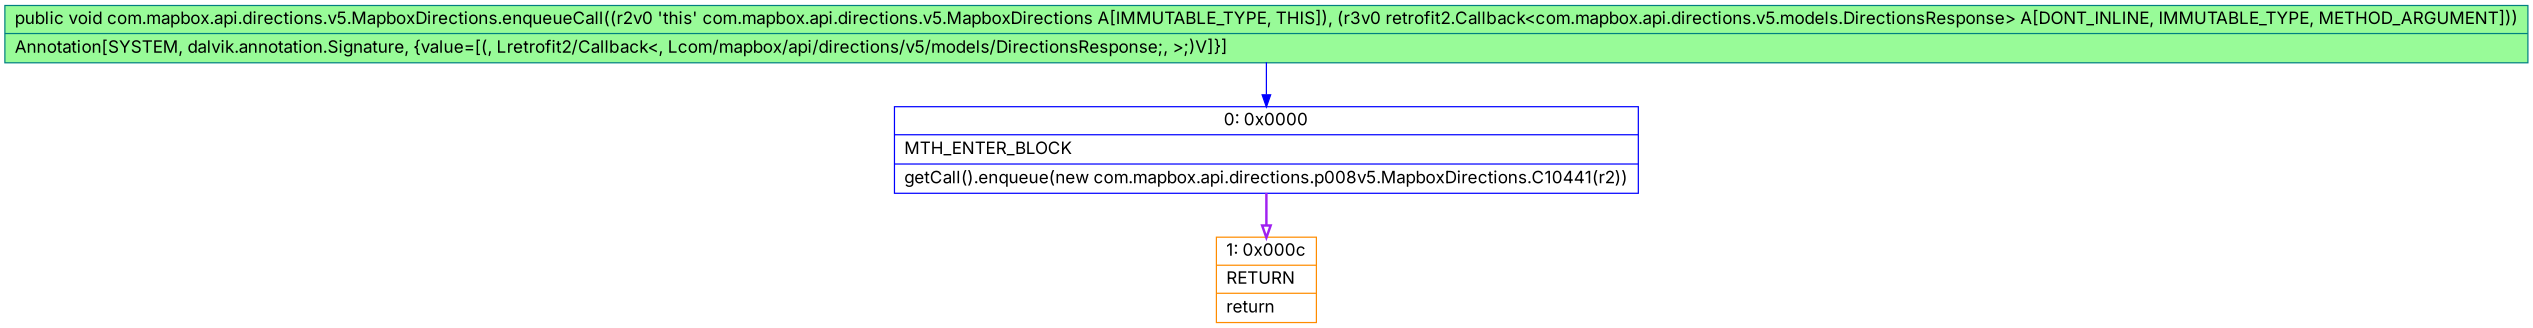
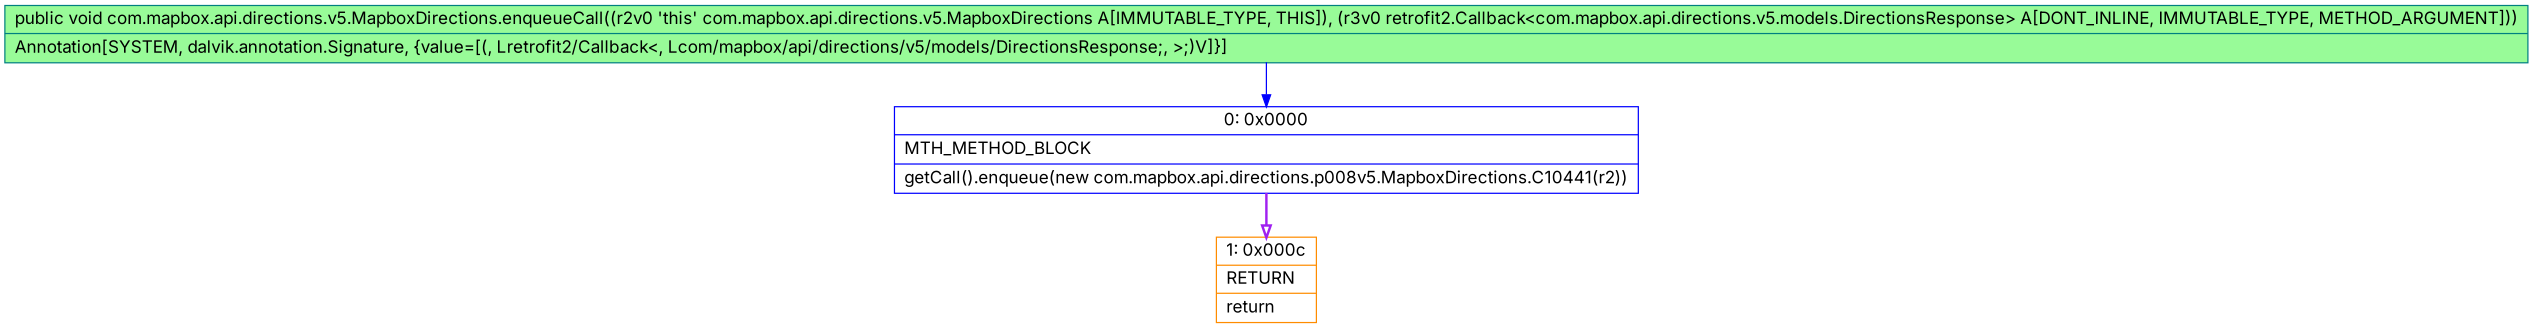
(989, 149) -> (998, 149)
